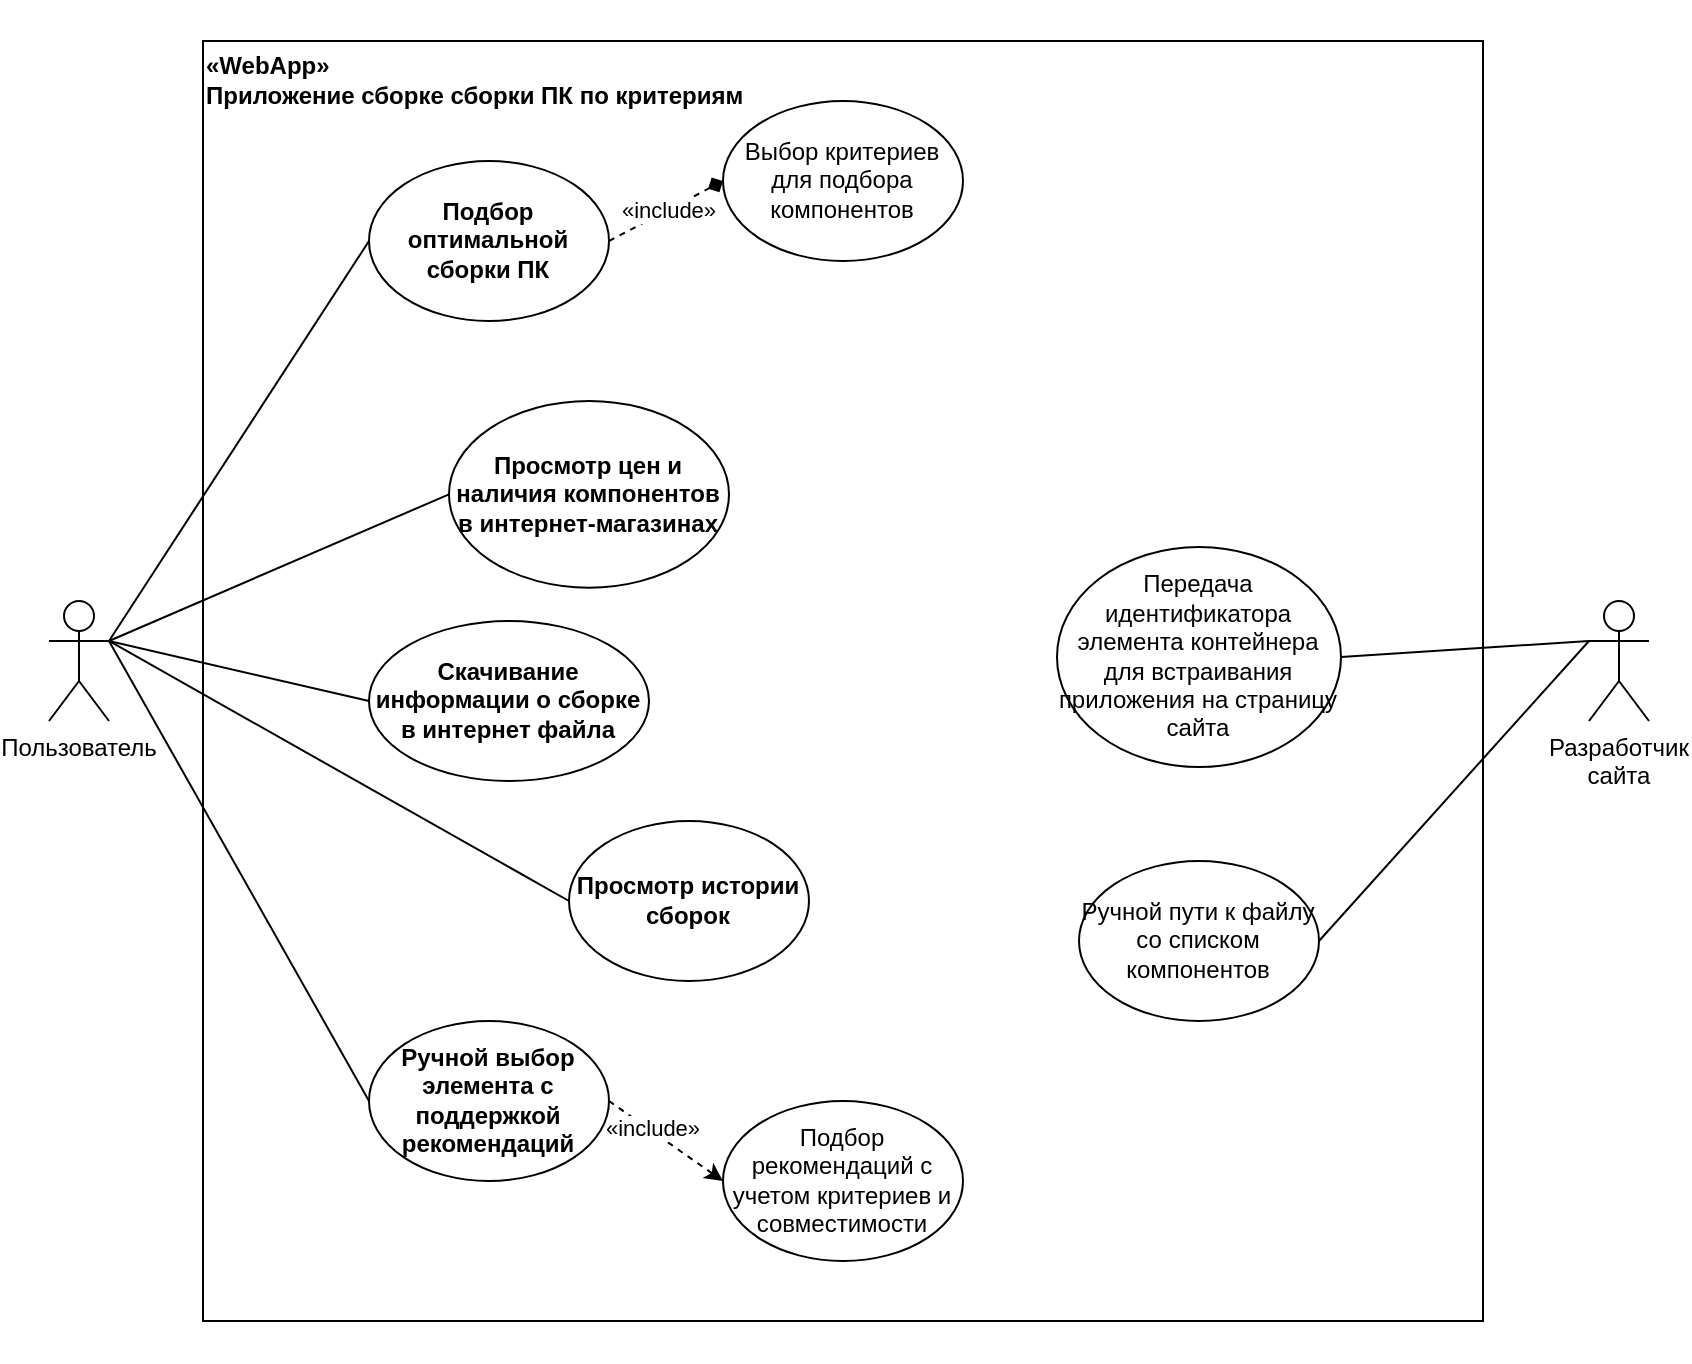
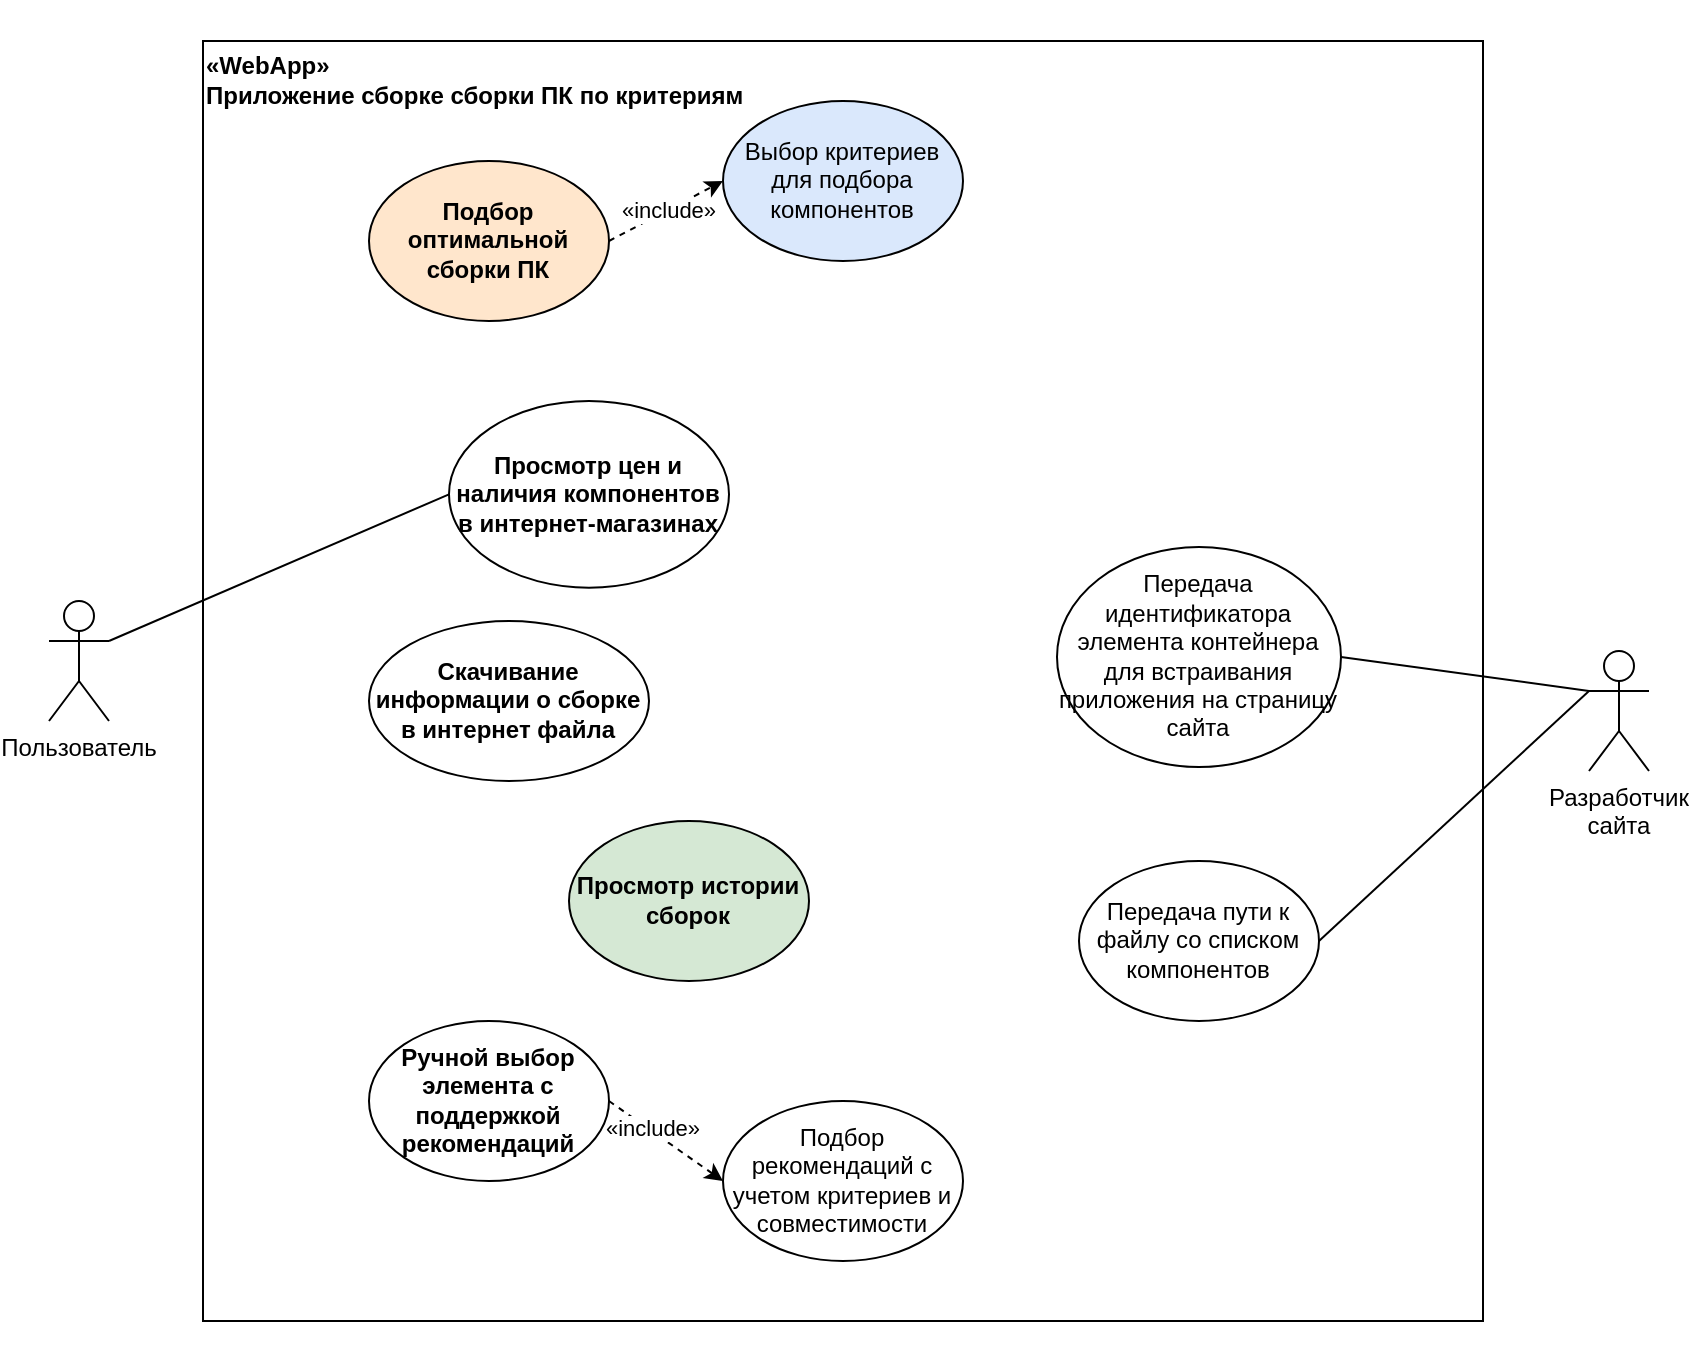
(843, 181) -> (843, 181)
(708, 189) -> (710, 188)
(489, 241) -> (489, 241)
(240, 439) -> none
(1619, 661) -> (1619, 711)
(244, 672) -> none
(342, 773) -> none
(240, 873) -> none
(689, 901) -> (689, 901)
(1199, 941) -> (1199, 941)
